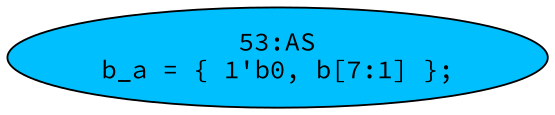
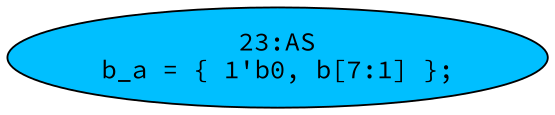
(278, 58) -> (278, 58)
